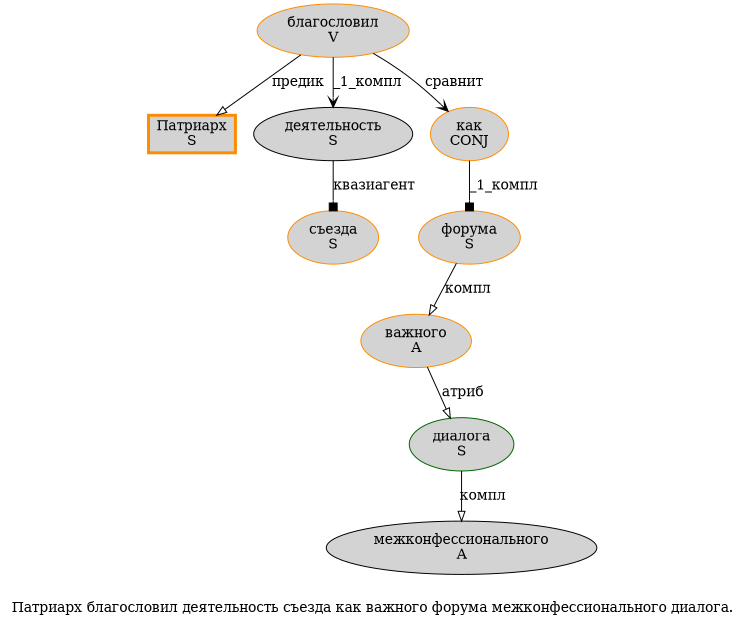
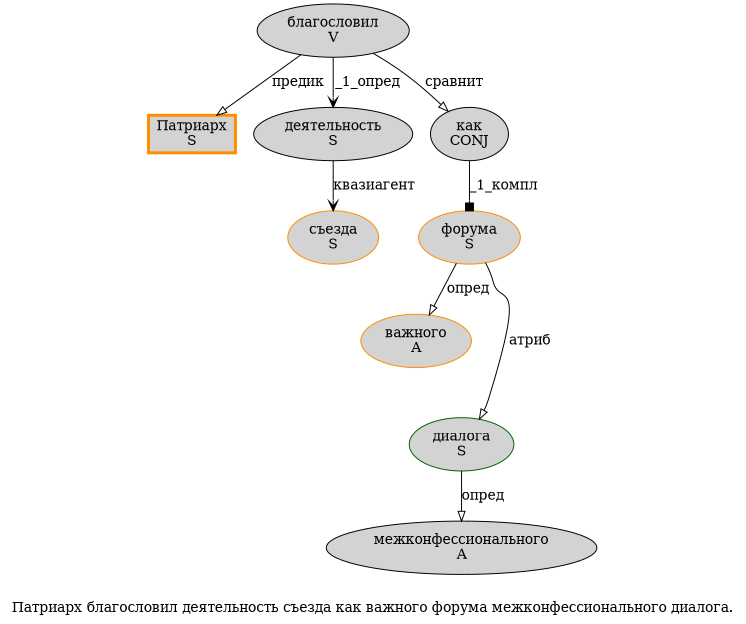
(333, 31) -> (333, 31)
(409, 77) -> (409, 77)
(368, 82) -> (368, 82)
(469, 134) -> (469, 134)
(333, 181) -> (333, 181)
(468, 289) -> (468, 289)
(437, 388) -> (506, 334)
(483, 496) -> (483, 496)
